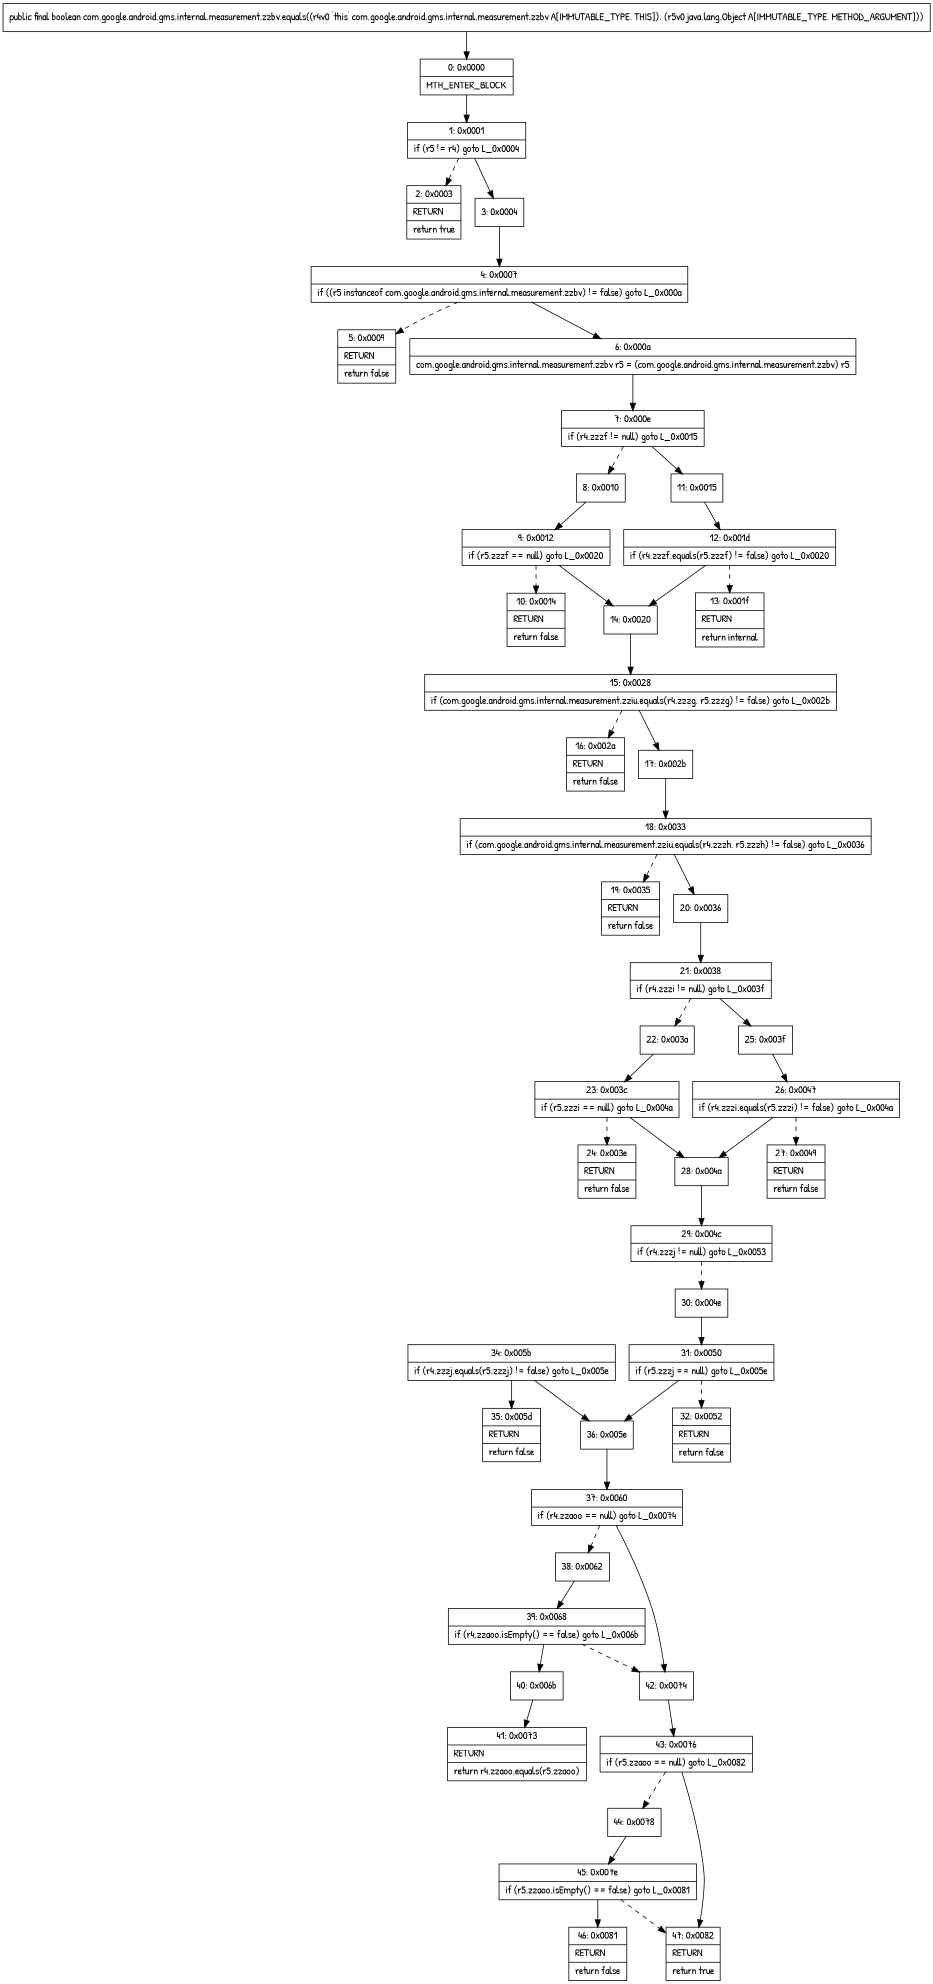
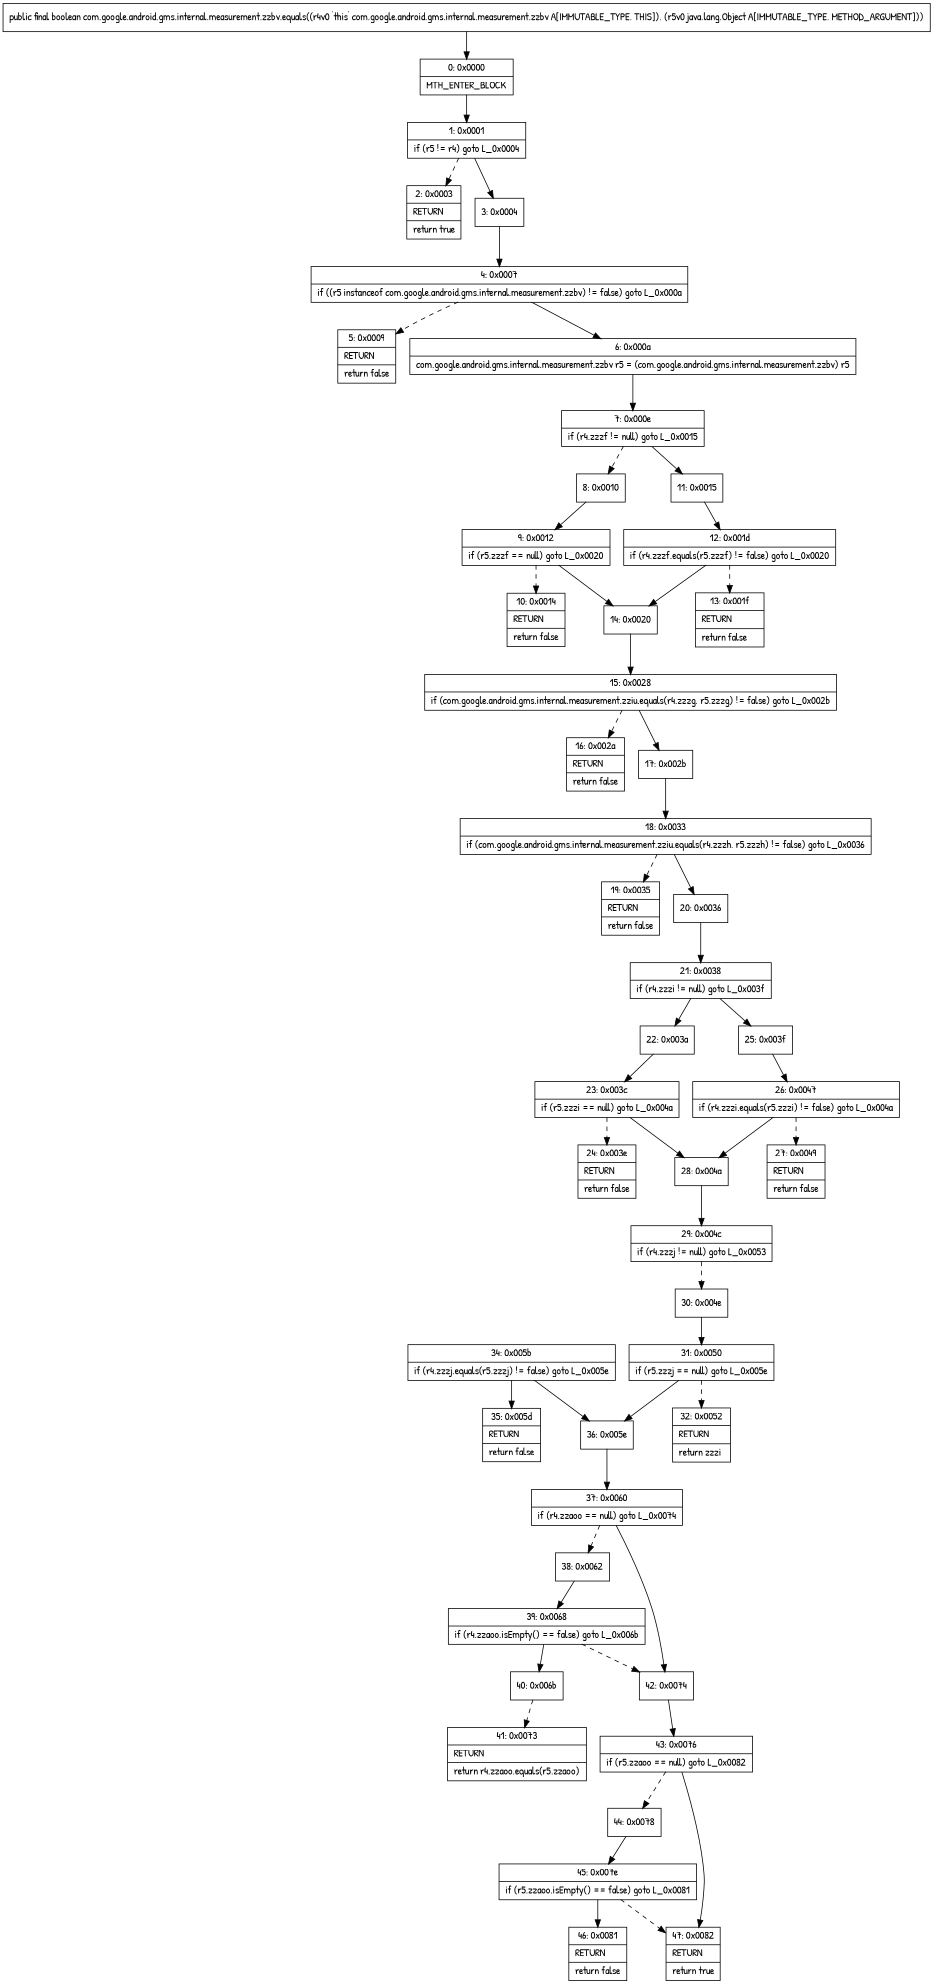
(730, 637) -> (724, 637)
(685, 1009) -> (685, 1009)
(702, 1453) -> (700, 1453)
(530, 1710) -> (530, 1710)
